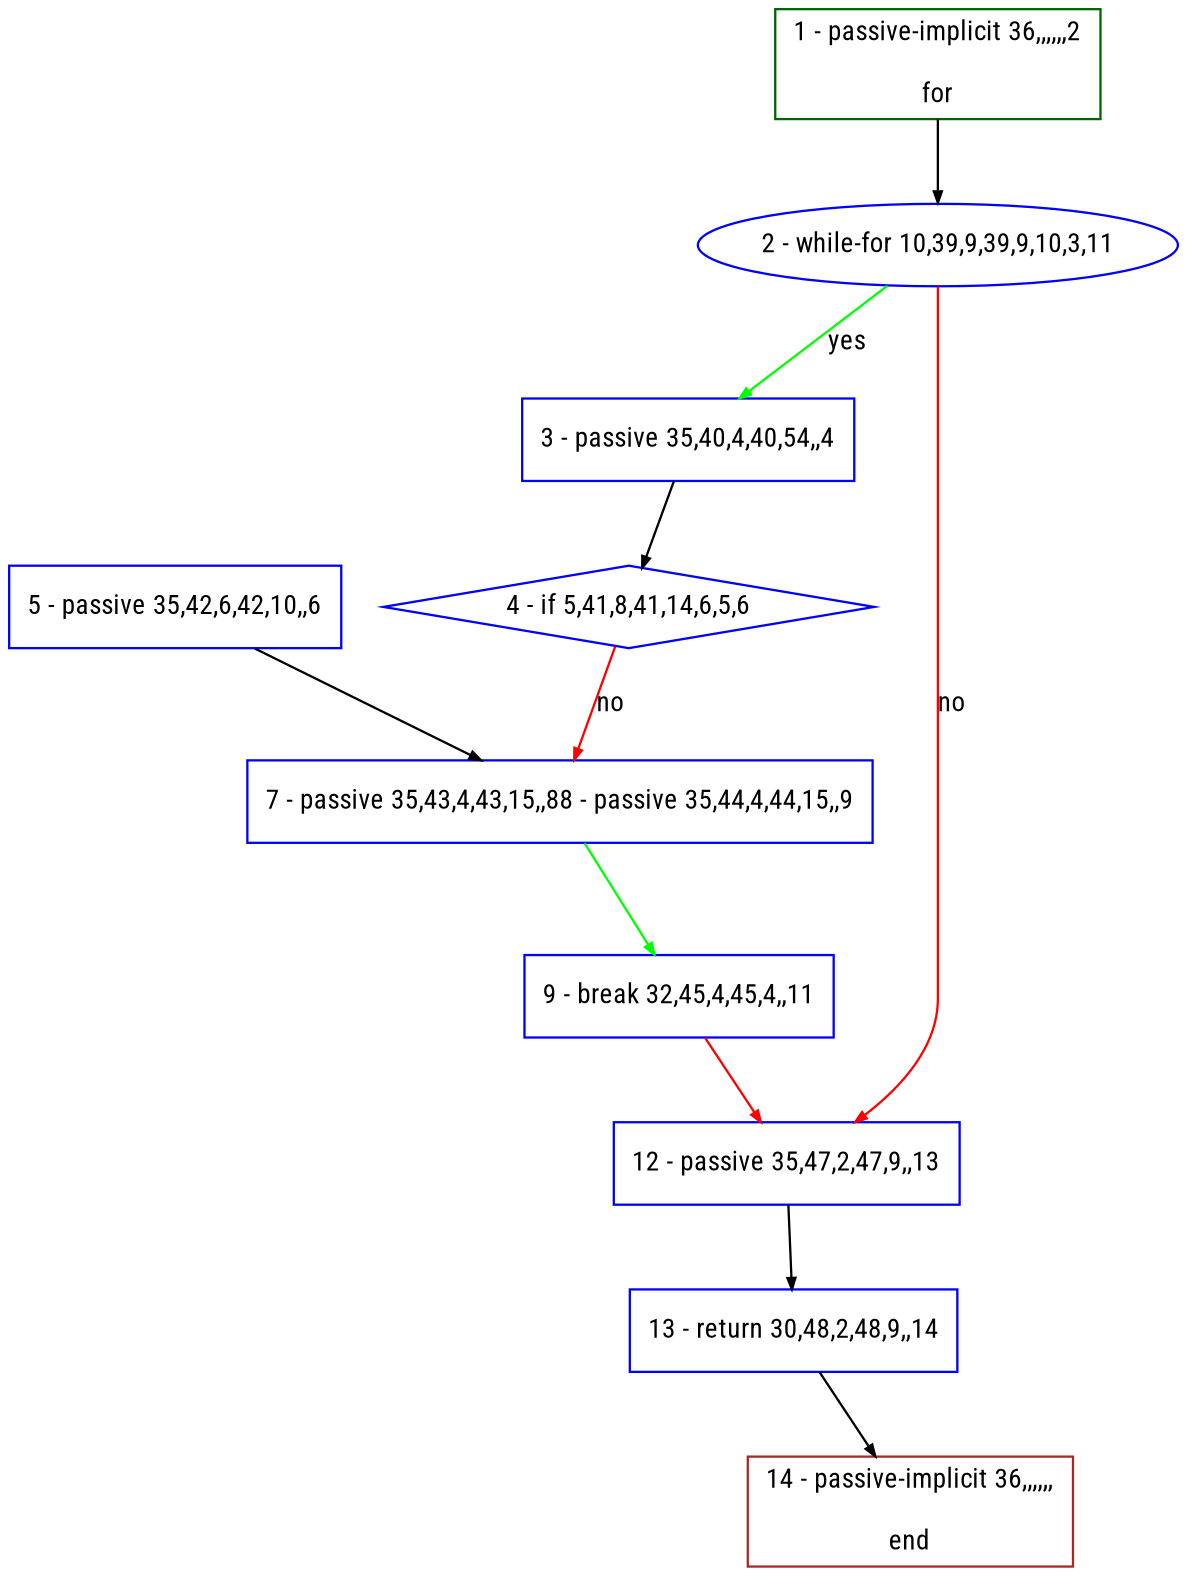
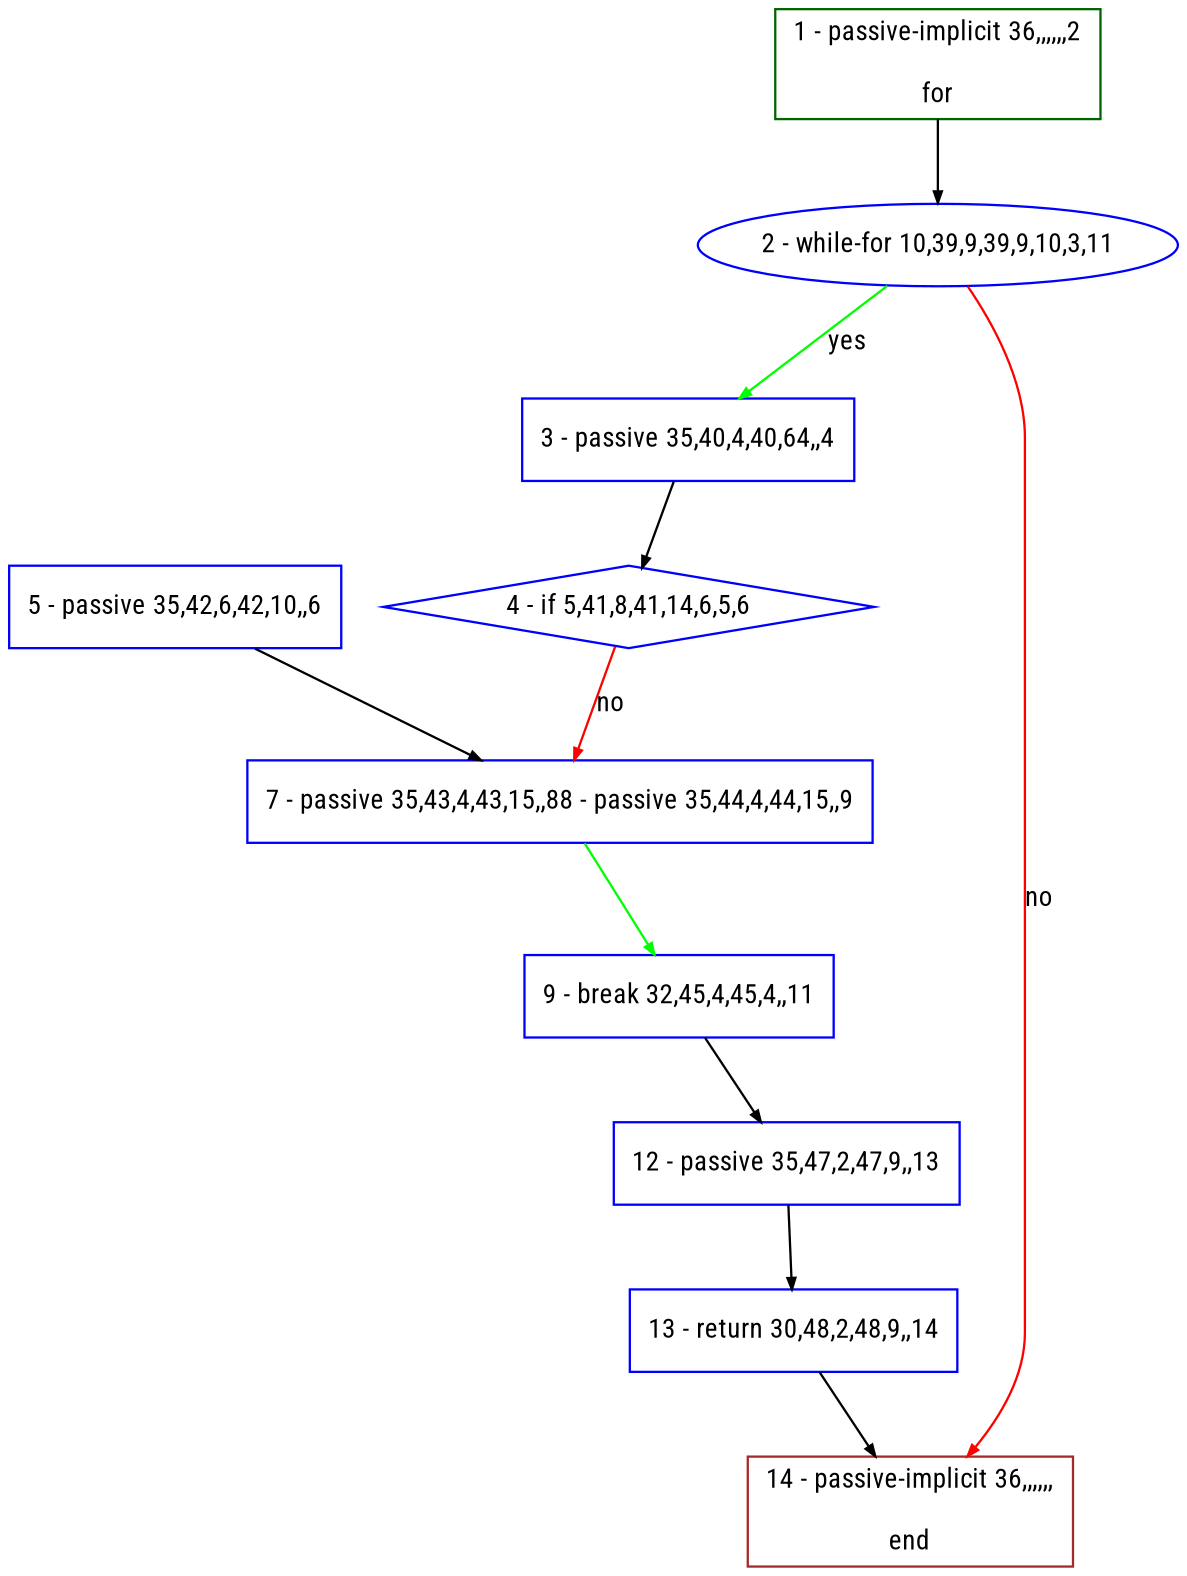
(688, 440) -> (688, 440)
(938, 714) -> (1025, 867)
(730, 1075) -> (730, 1075)
